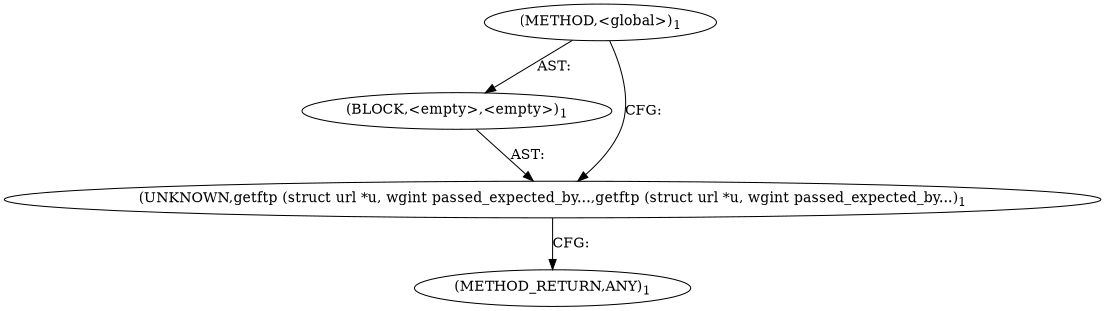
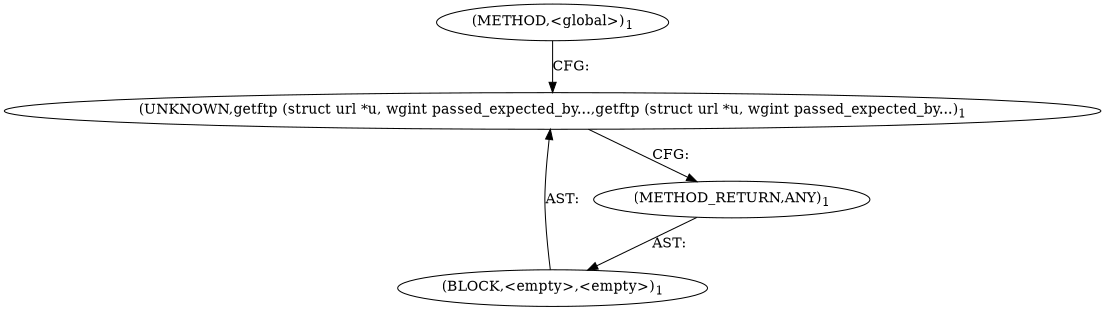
(533, 64) -> (647, 242)
